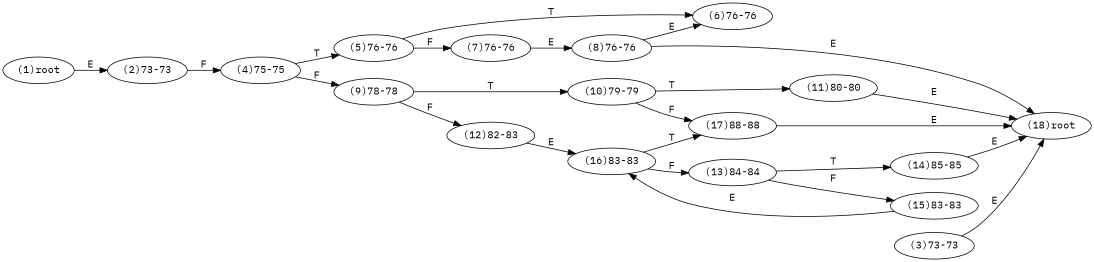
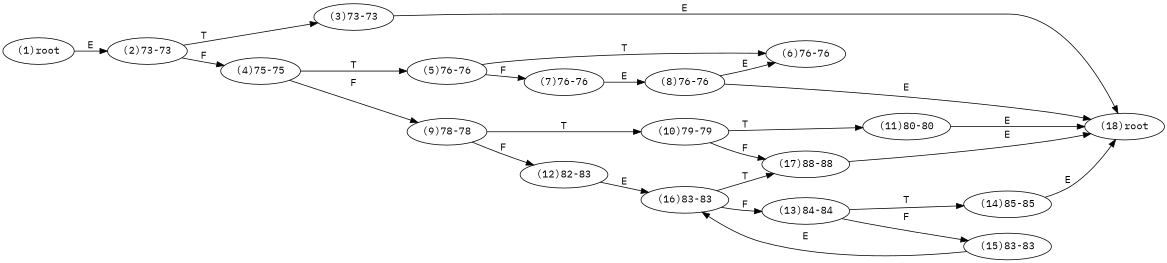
none -> (247, 35)
